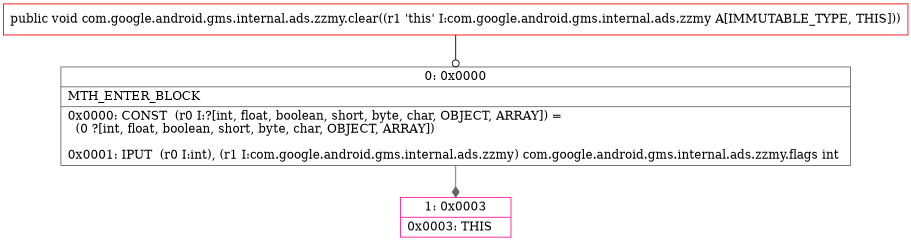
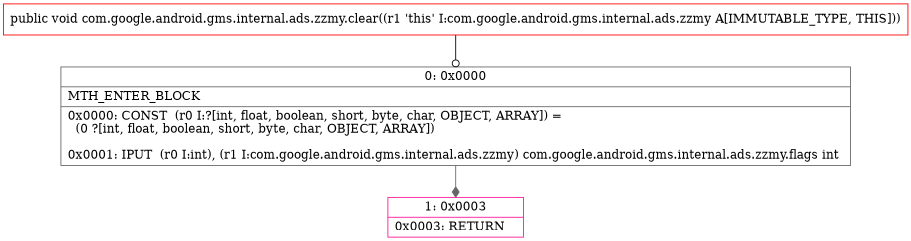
(456, 227) -> (456, 227)
